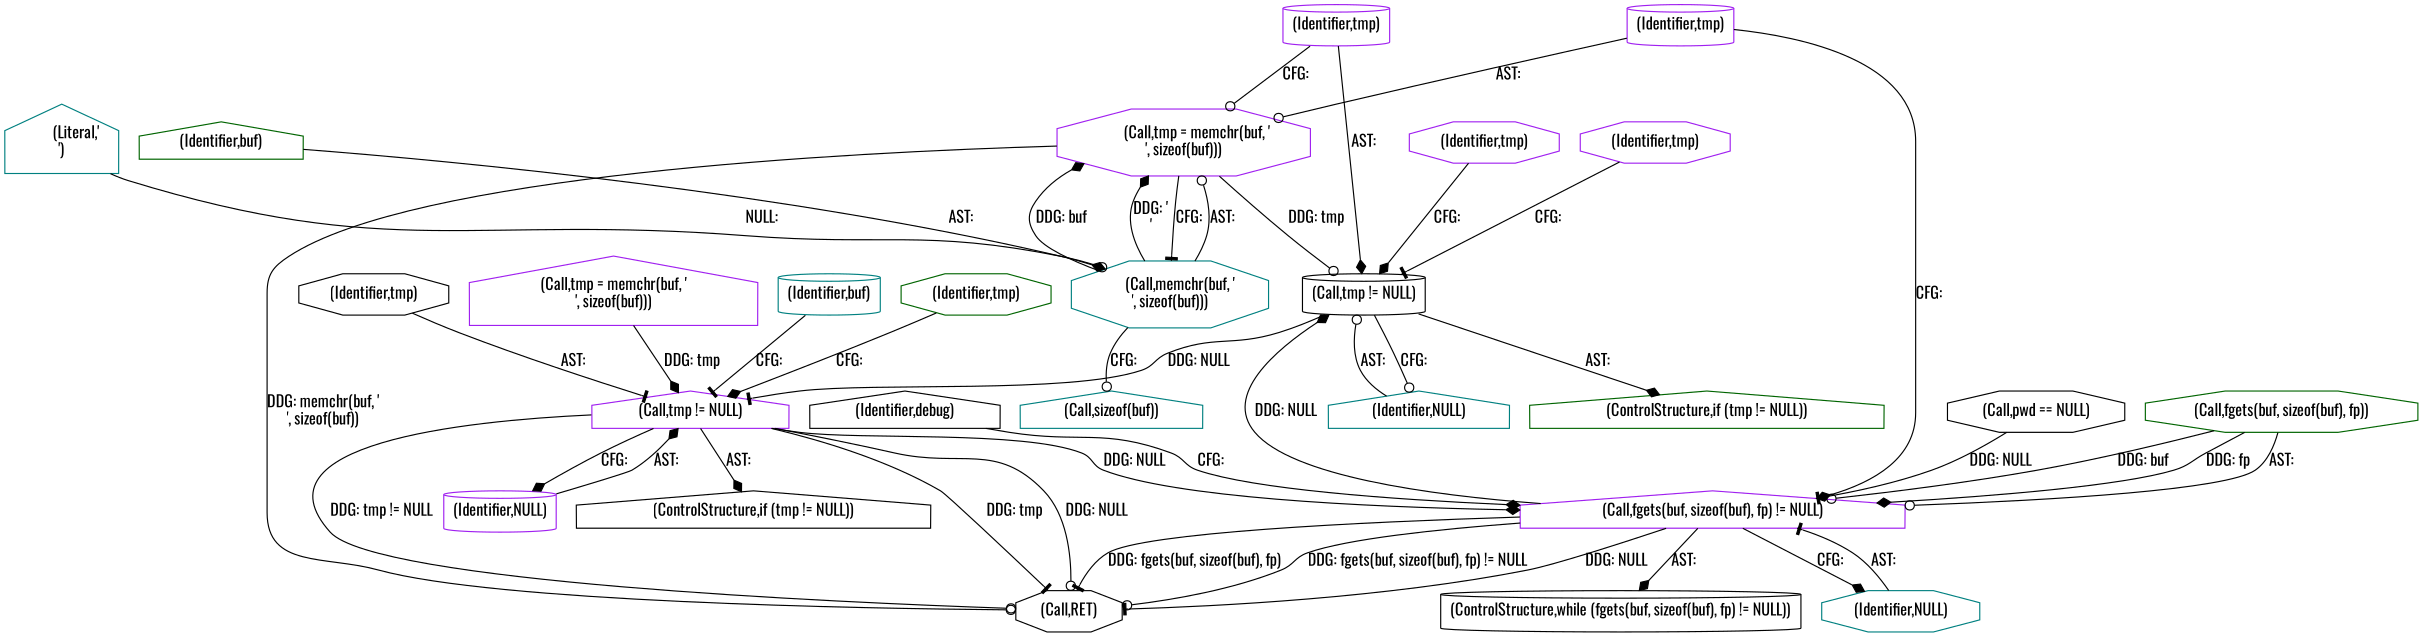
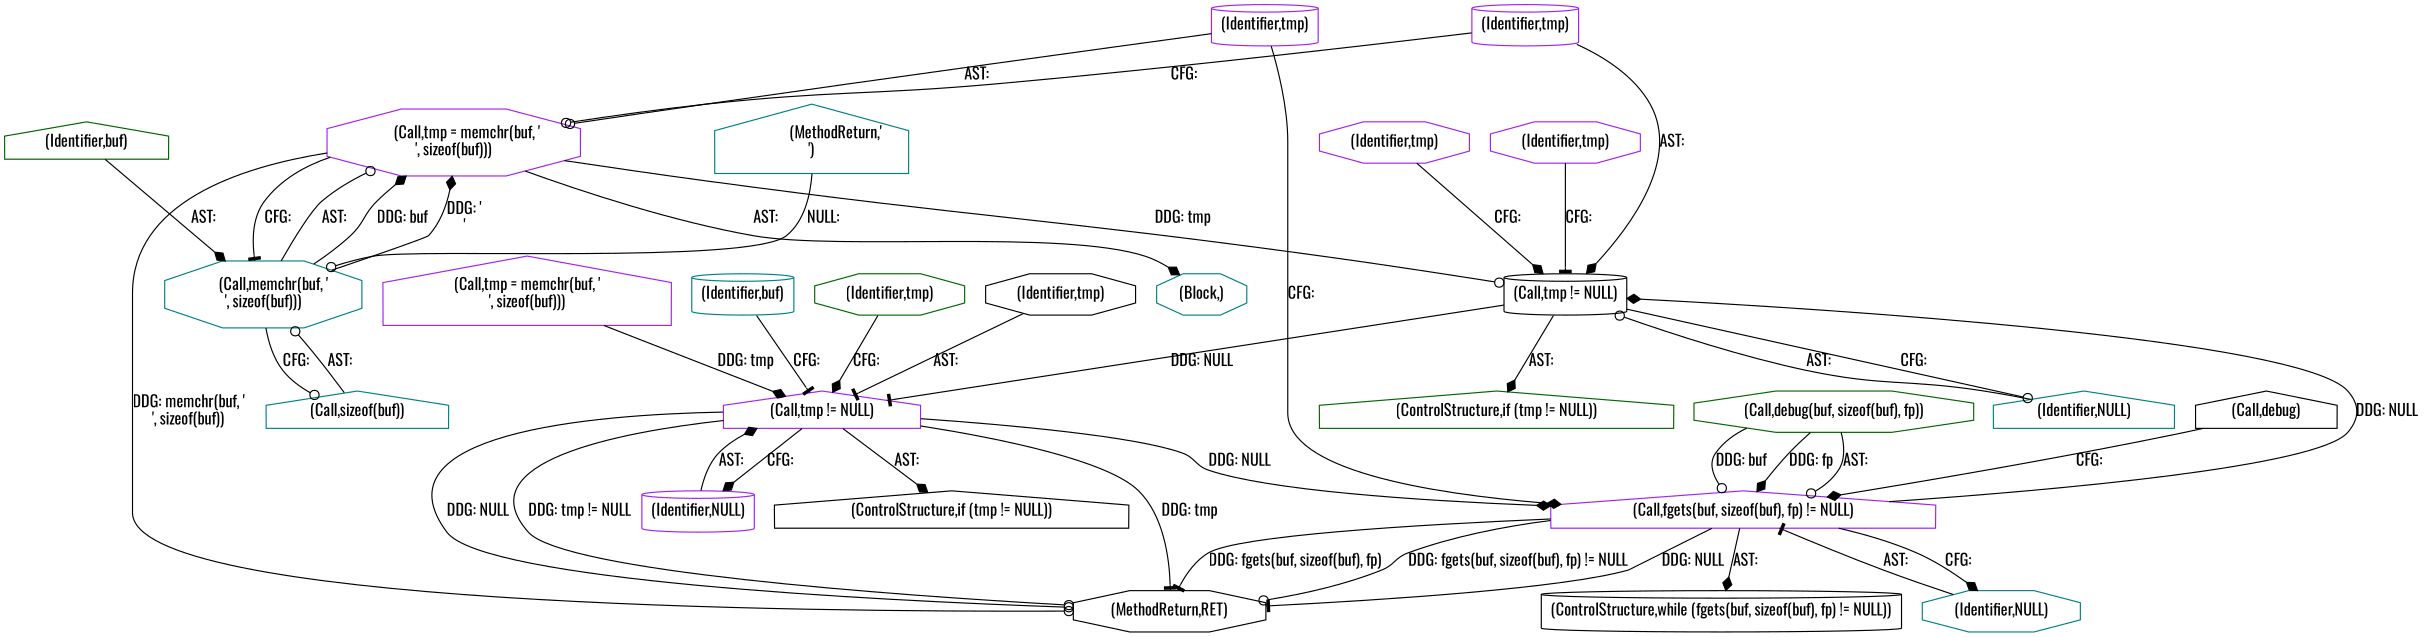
(62, 142) -> (812, 142)
none -> (1202, 294)
none -> (322, 363)
(905, 412) -> (2266, 412)
(2036, 412) -> none
(2282, 412) -> (1834, 412)
(1069, 611) -> (1170, 611)
